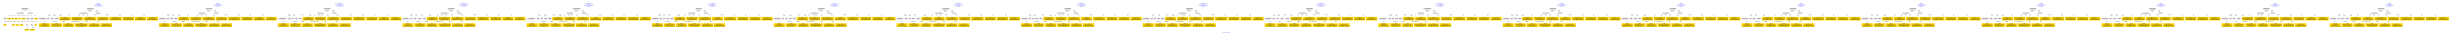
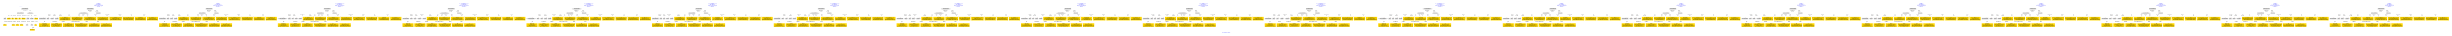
(27, 30) -> none
